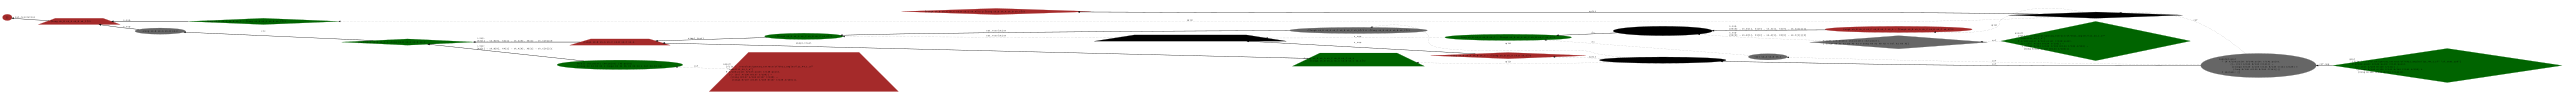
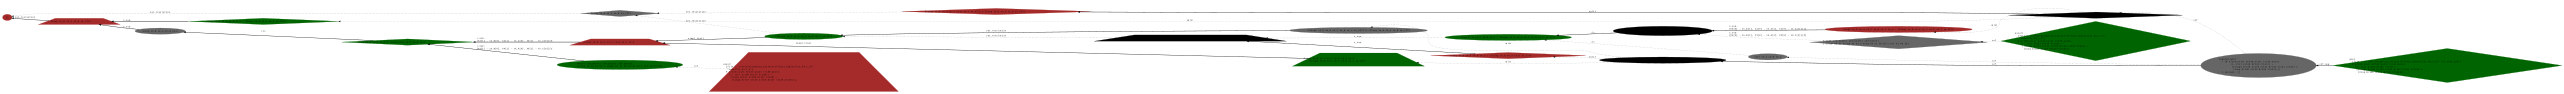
none -> (620, 13)
